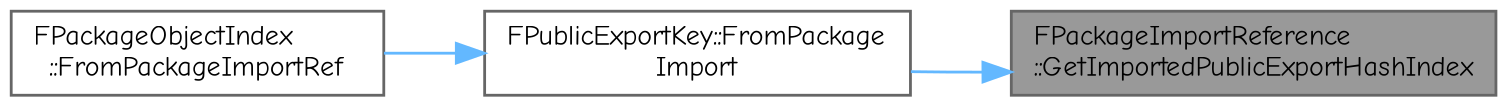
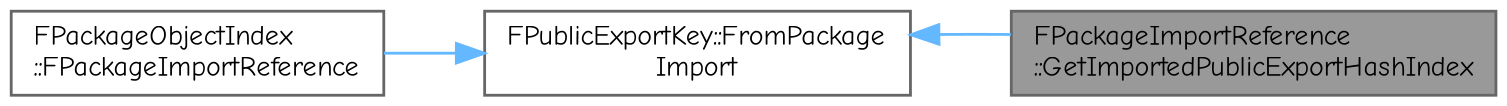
(197, 53) -> (197, 53)
(947, 72) -> (975, 34)
